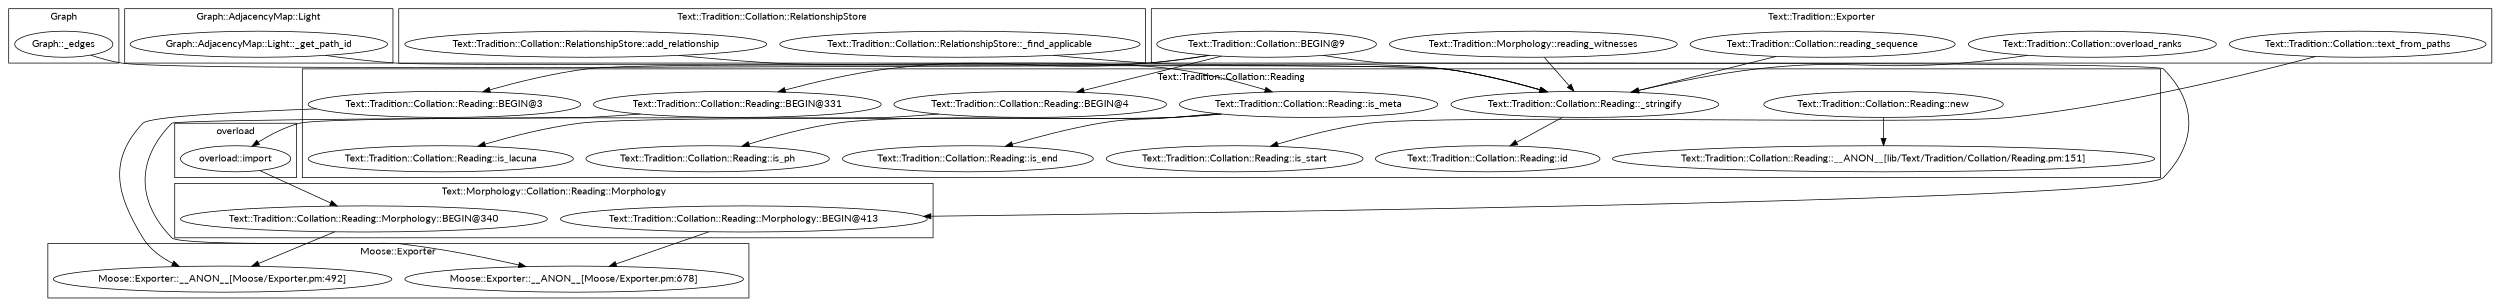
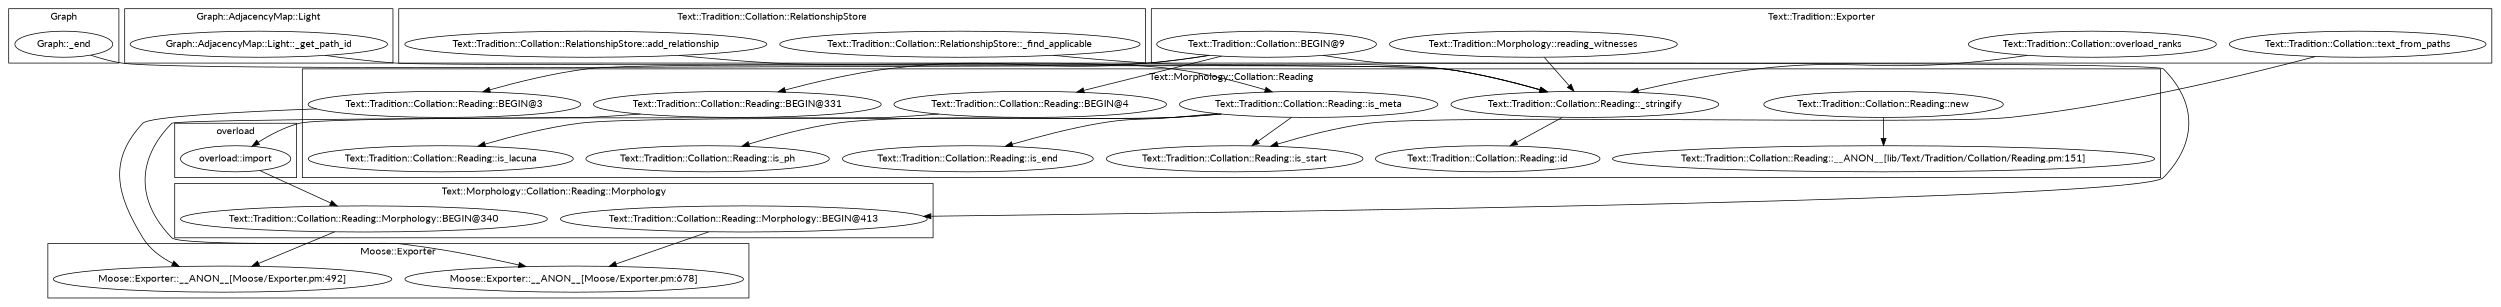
(64, 44) -> (64, 44)
(1823, 44) -> none
(1231, 77) -> (1231, 77)
none -> (1275, 129)
